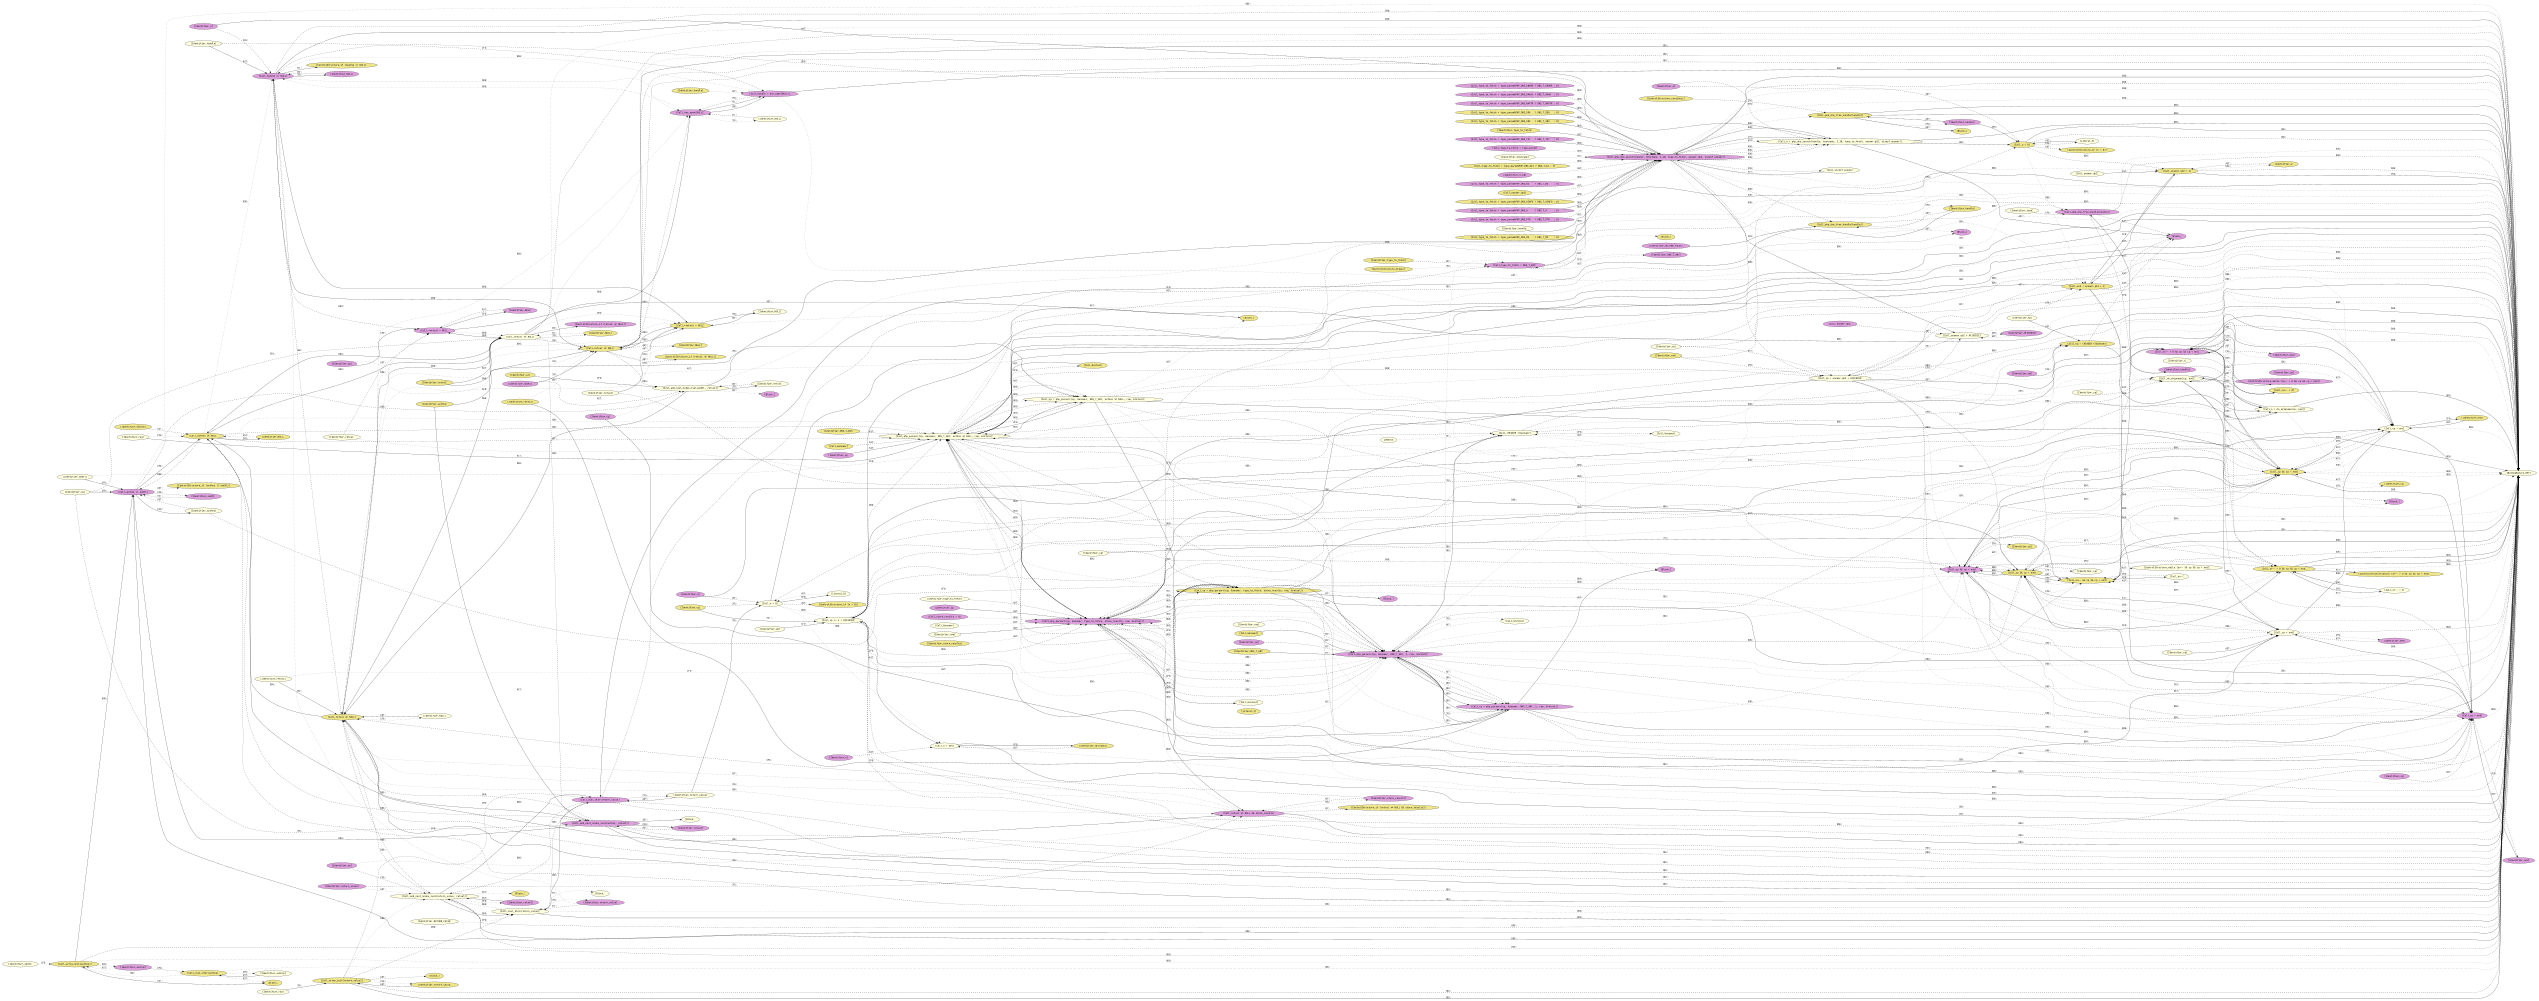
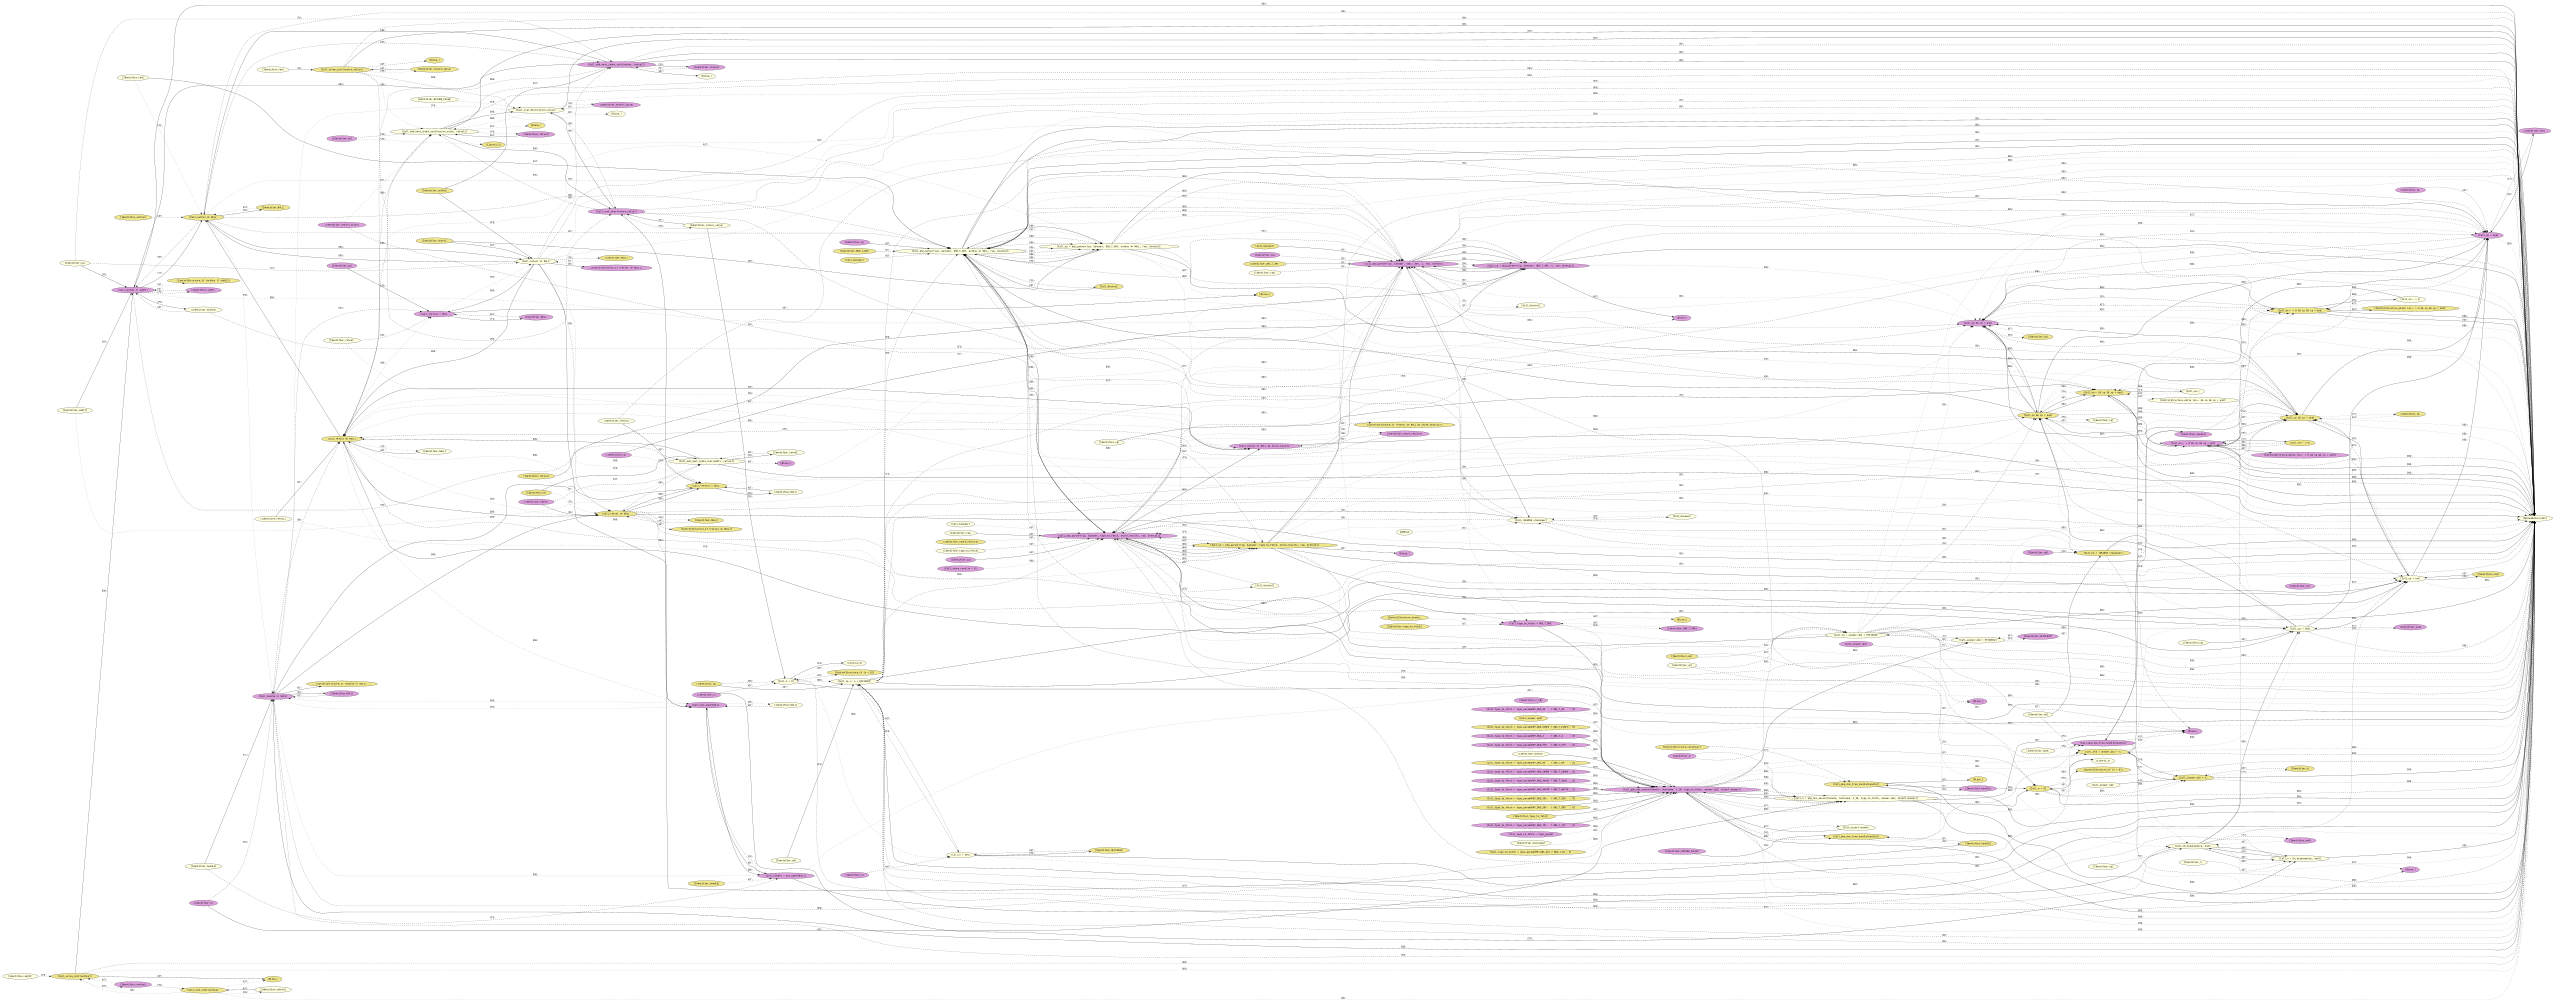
(1349, 318) -> (1449, 890)
(795, 860) -> (419, 142)
